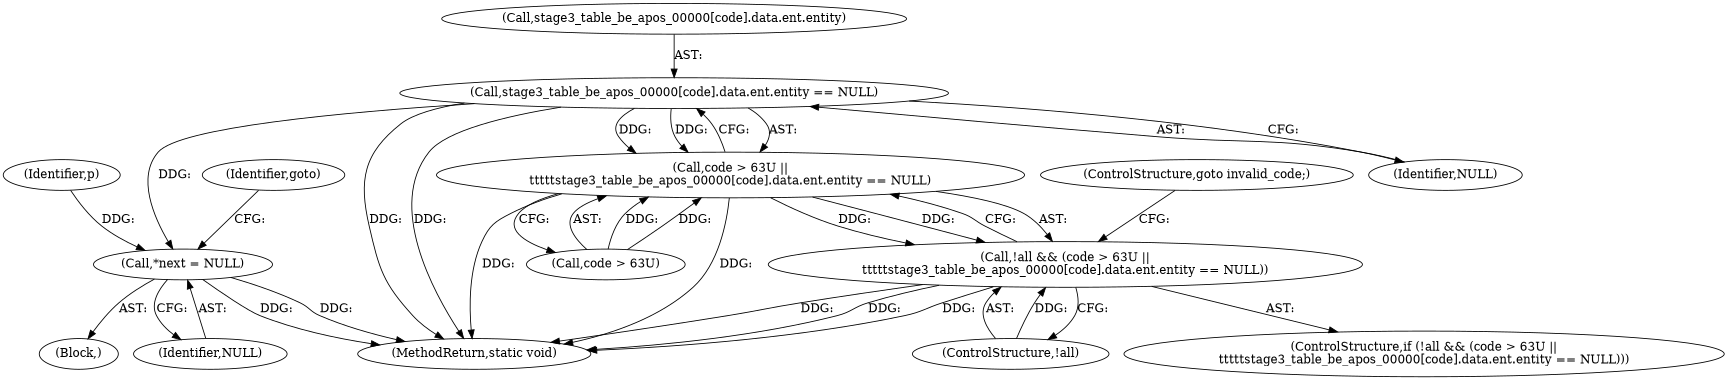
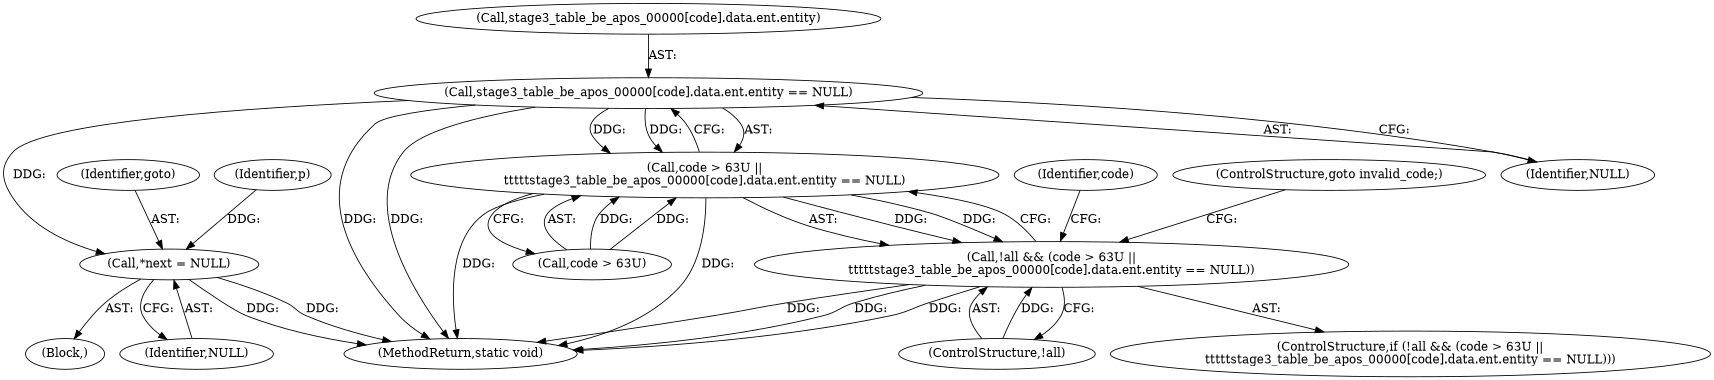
none -> (1086, 175)
(252, 220) -> (168, 220)
